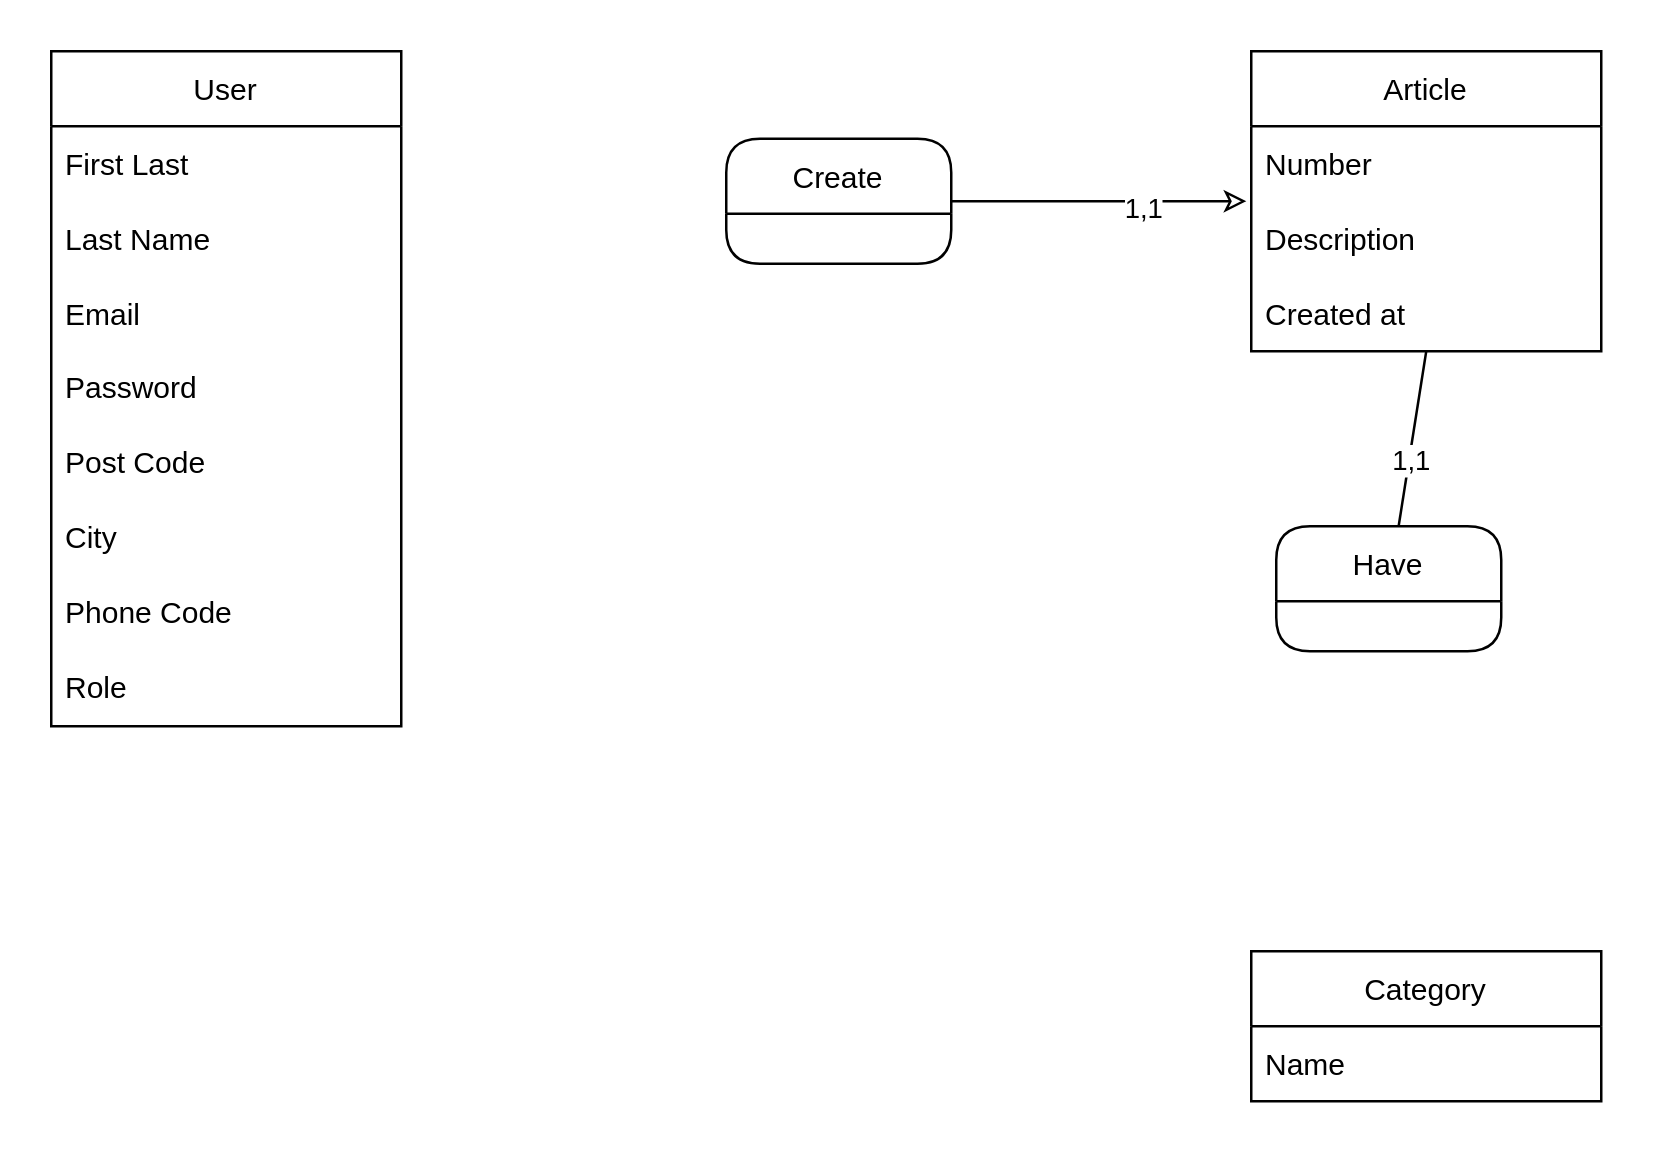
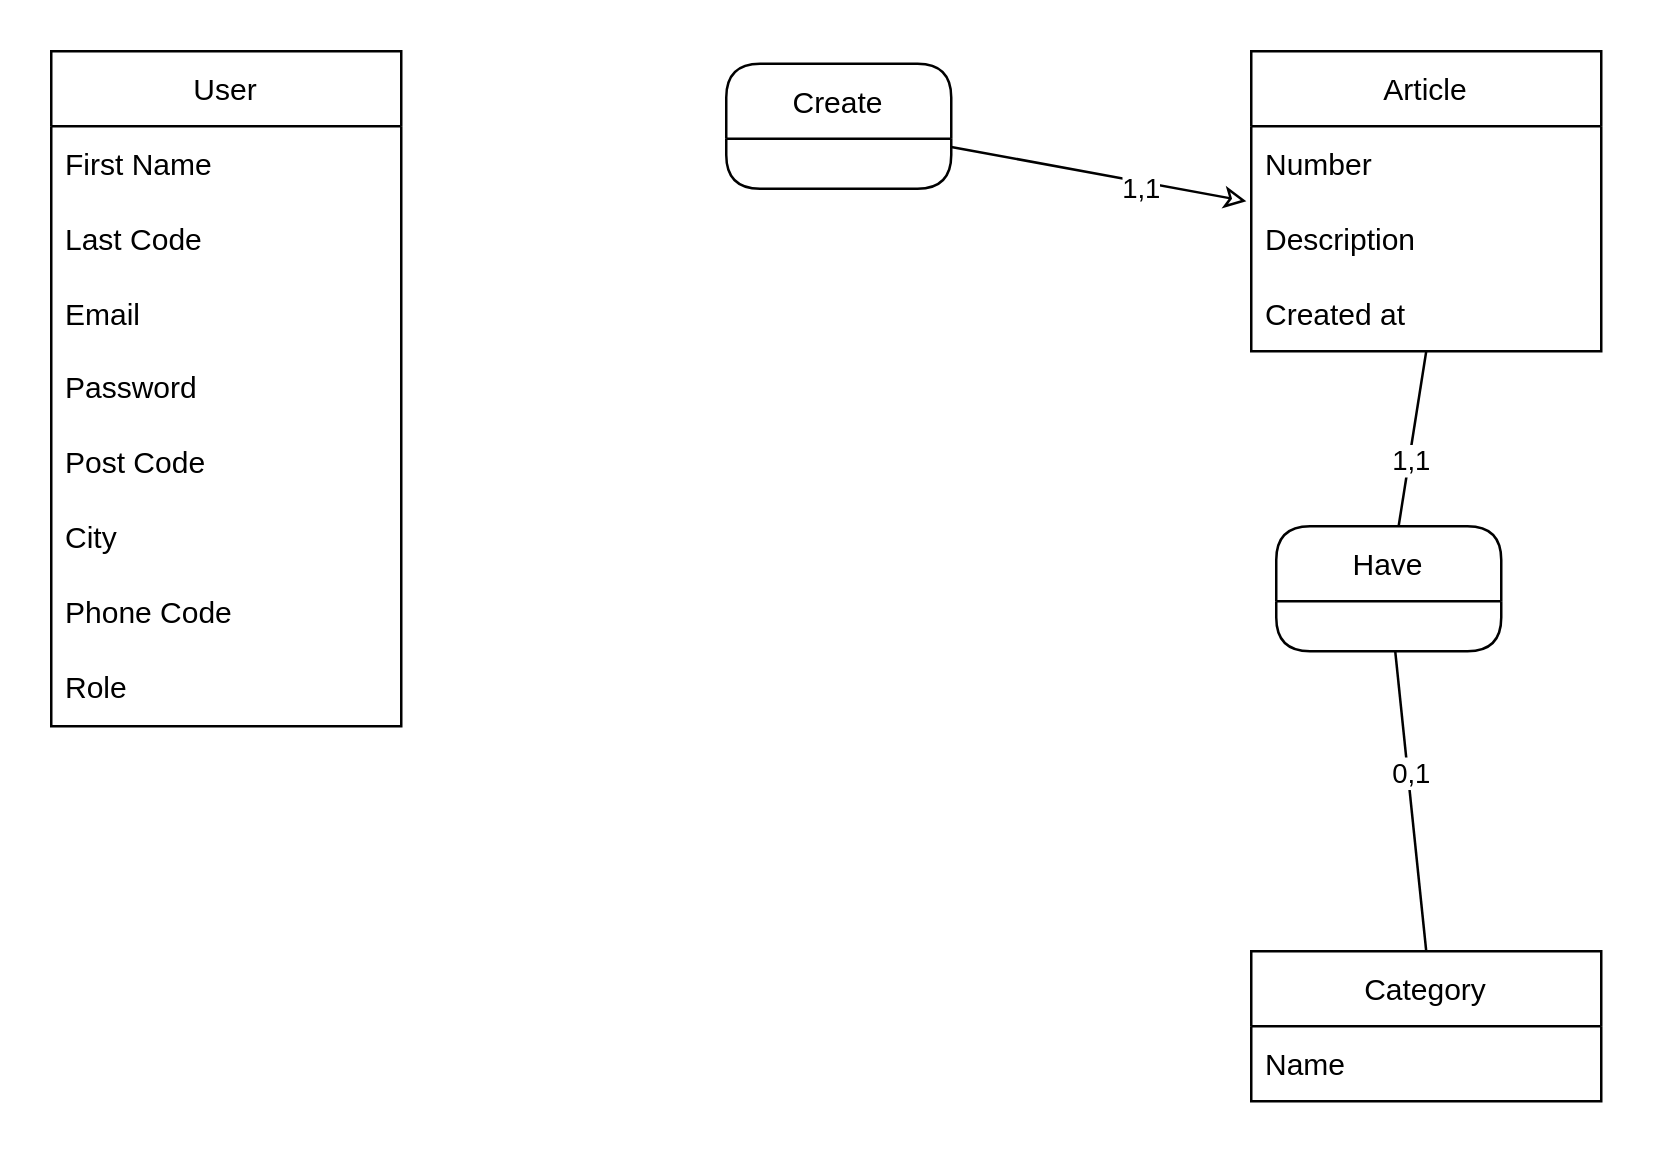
(141, 165) -> (141, 165)
(839, 201) -> (839, 126)
(137, 240) -> (137, 240)
none -> (1417, 865)
